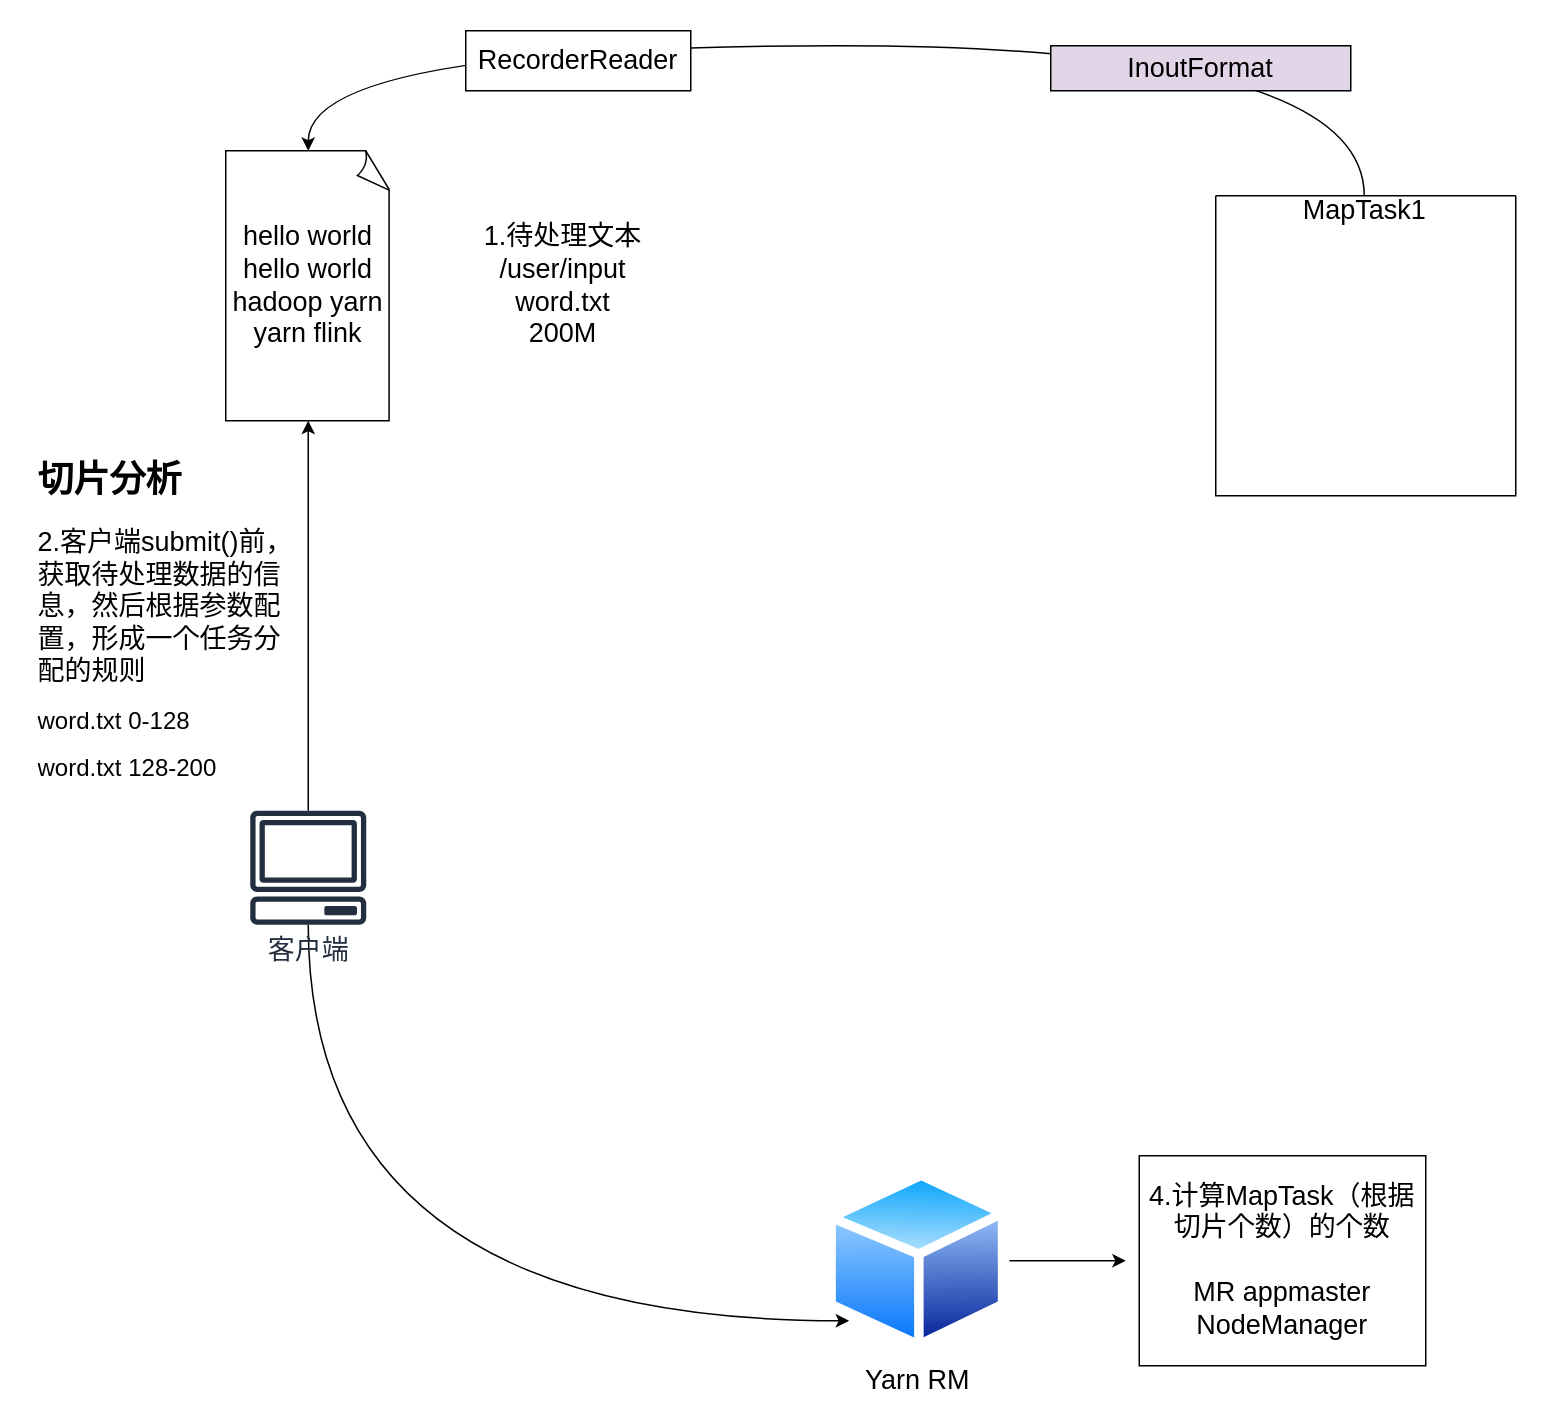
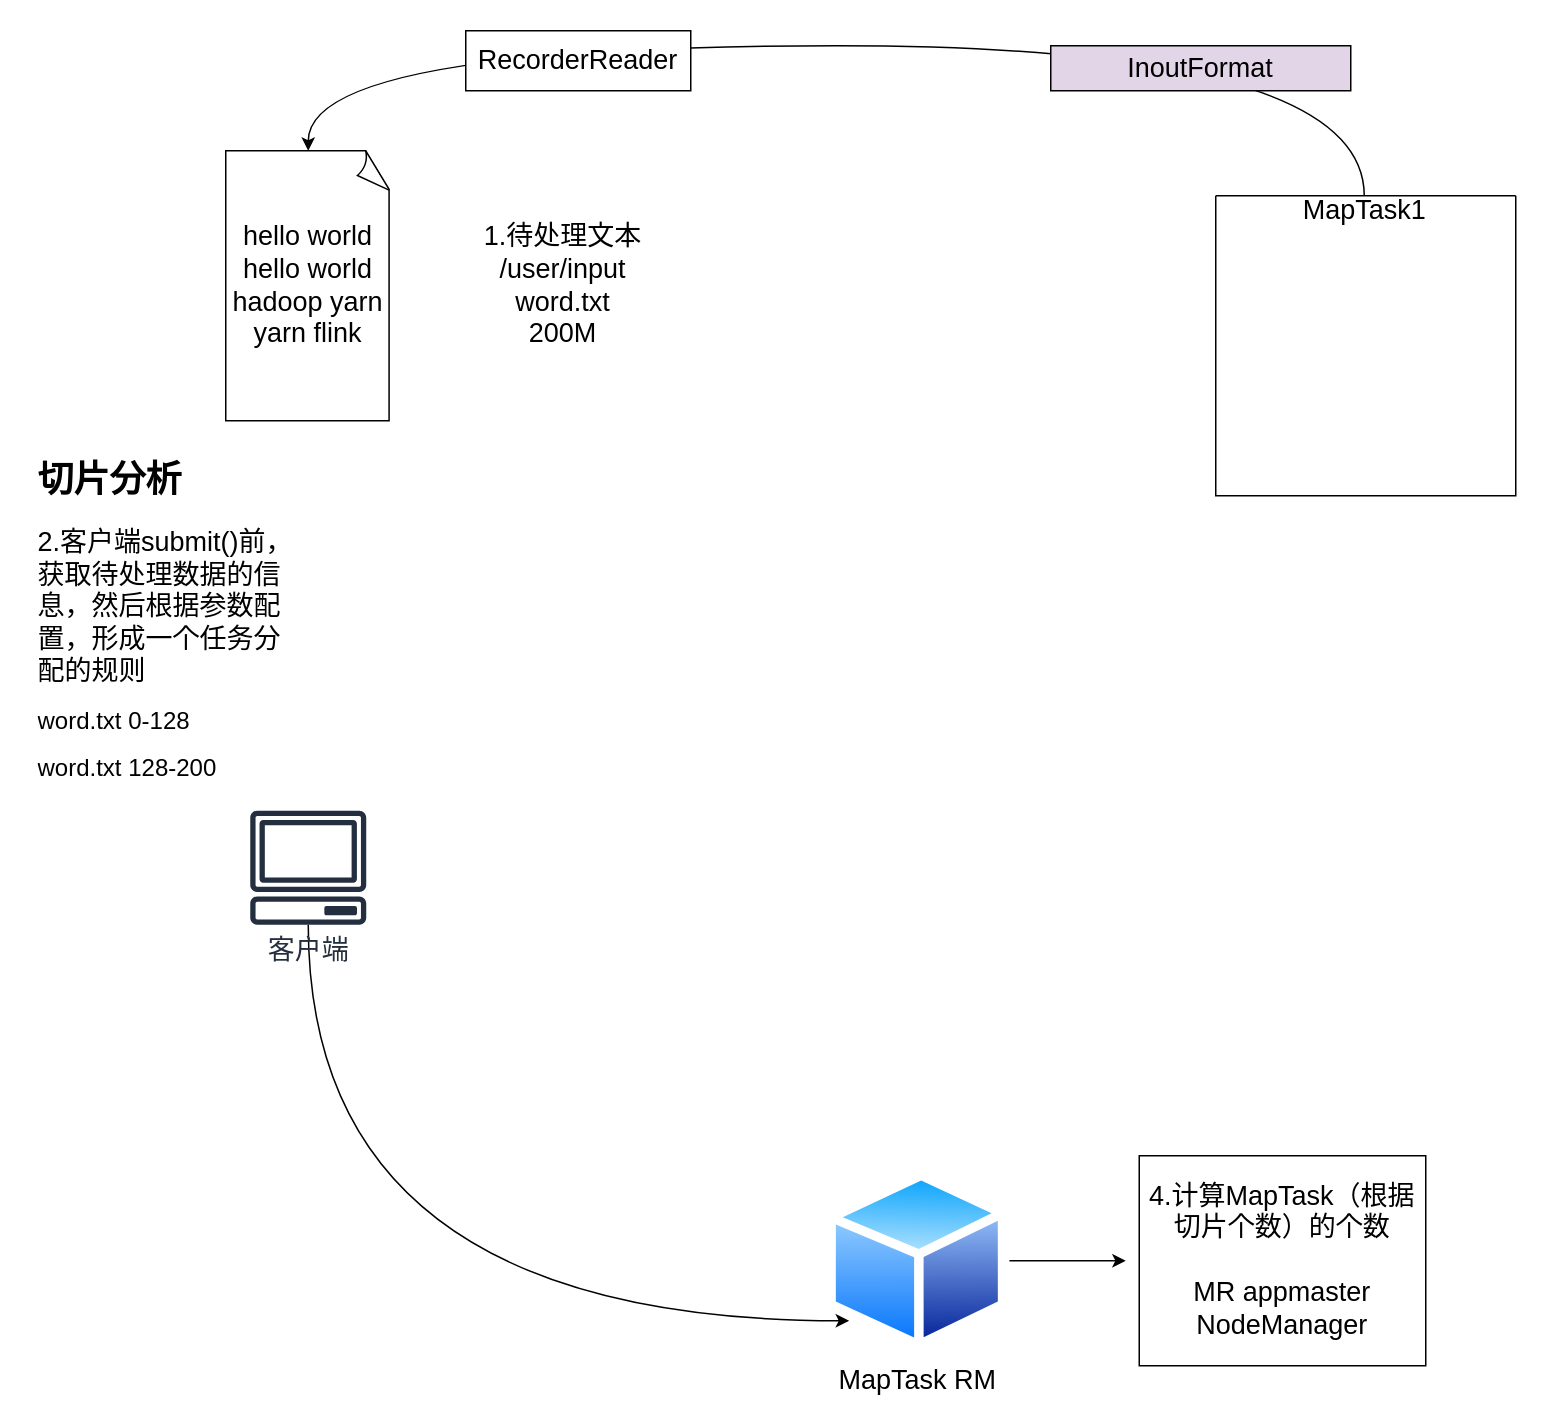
(308, 621) -> none
(918, 1377) -> (918, 1377)
